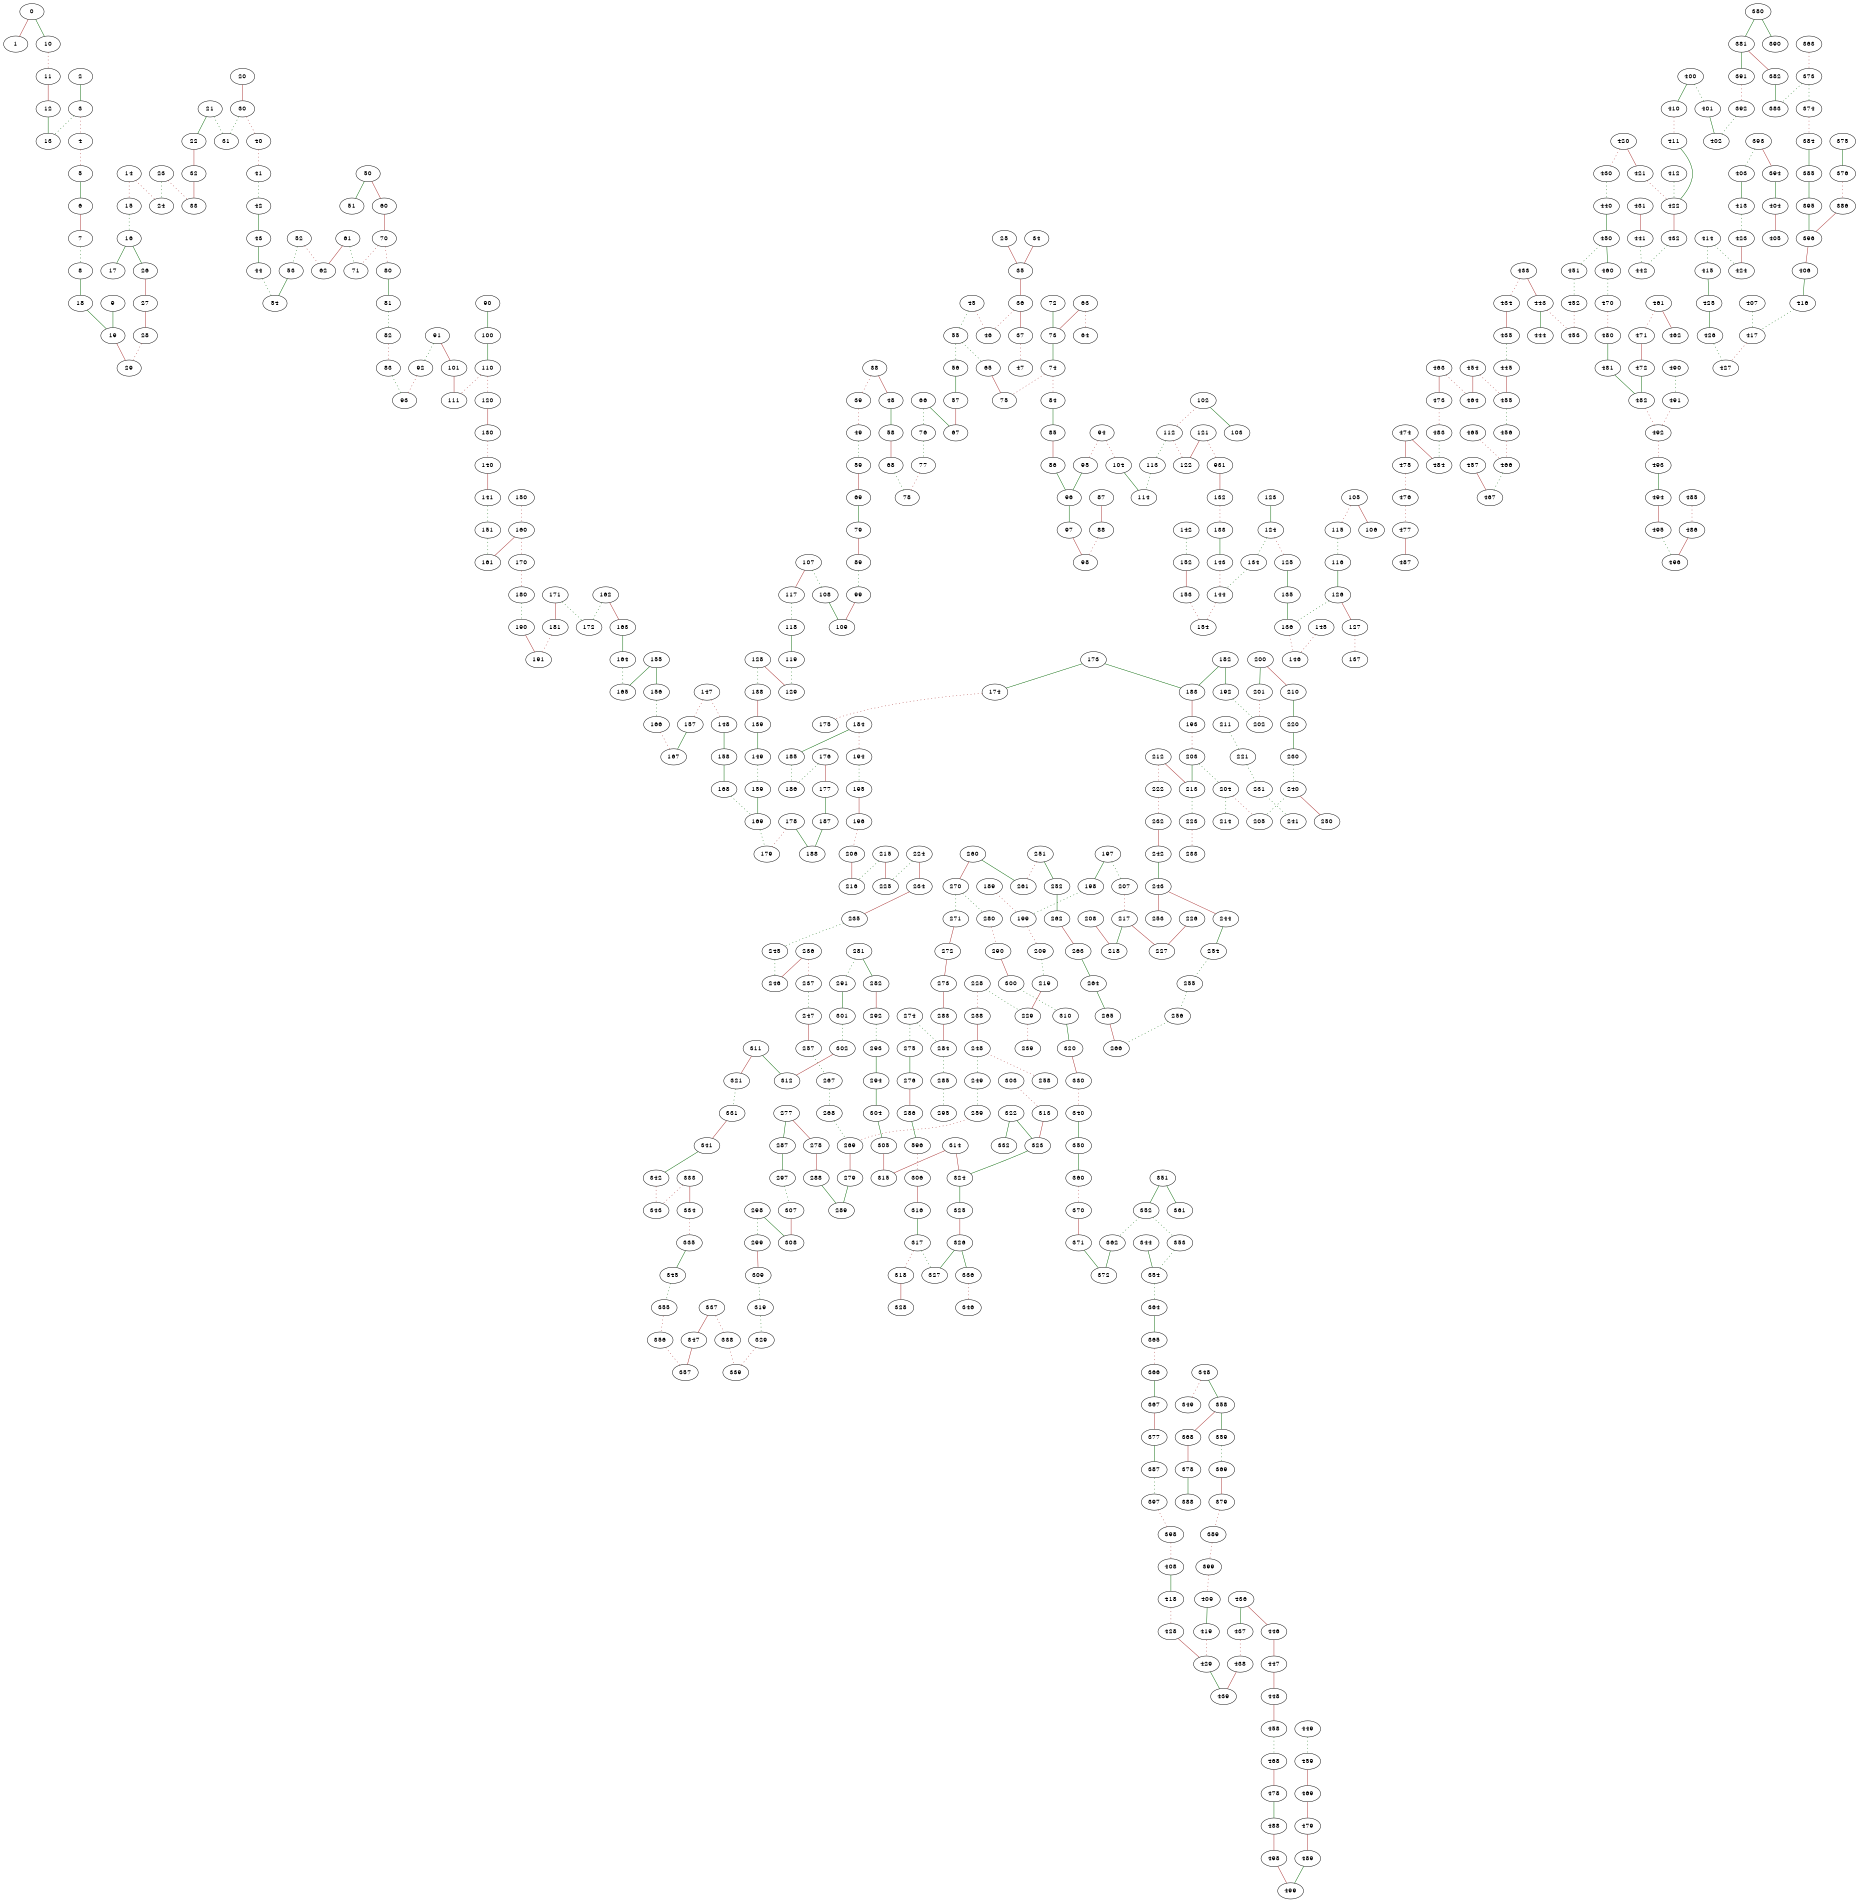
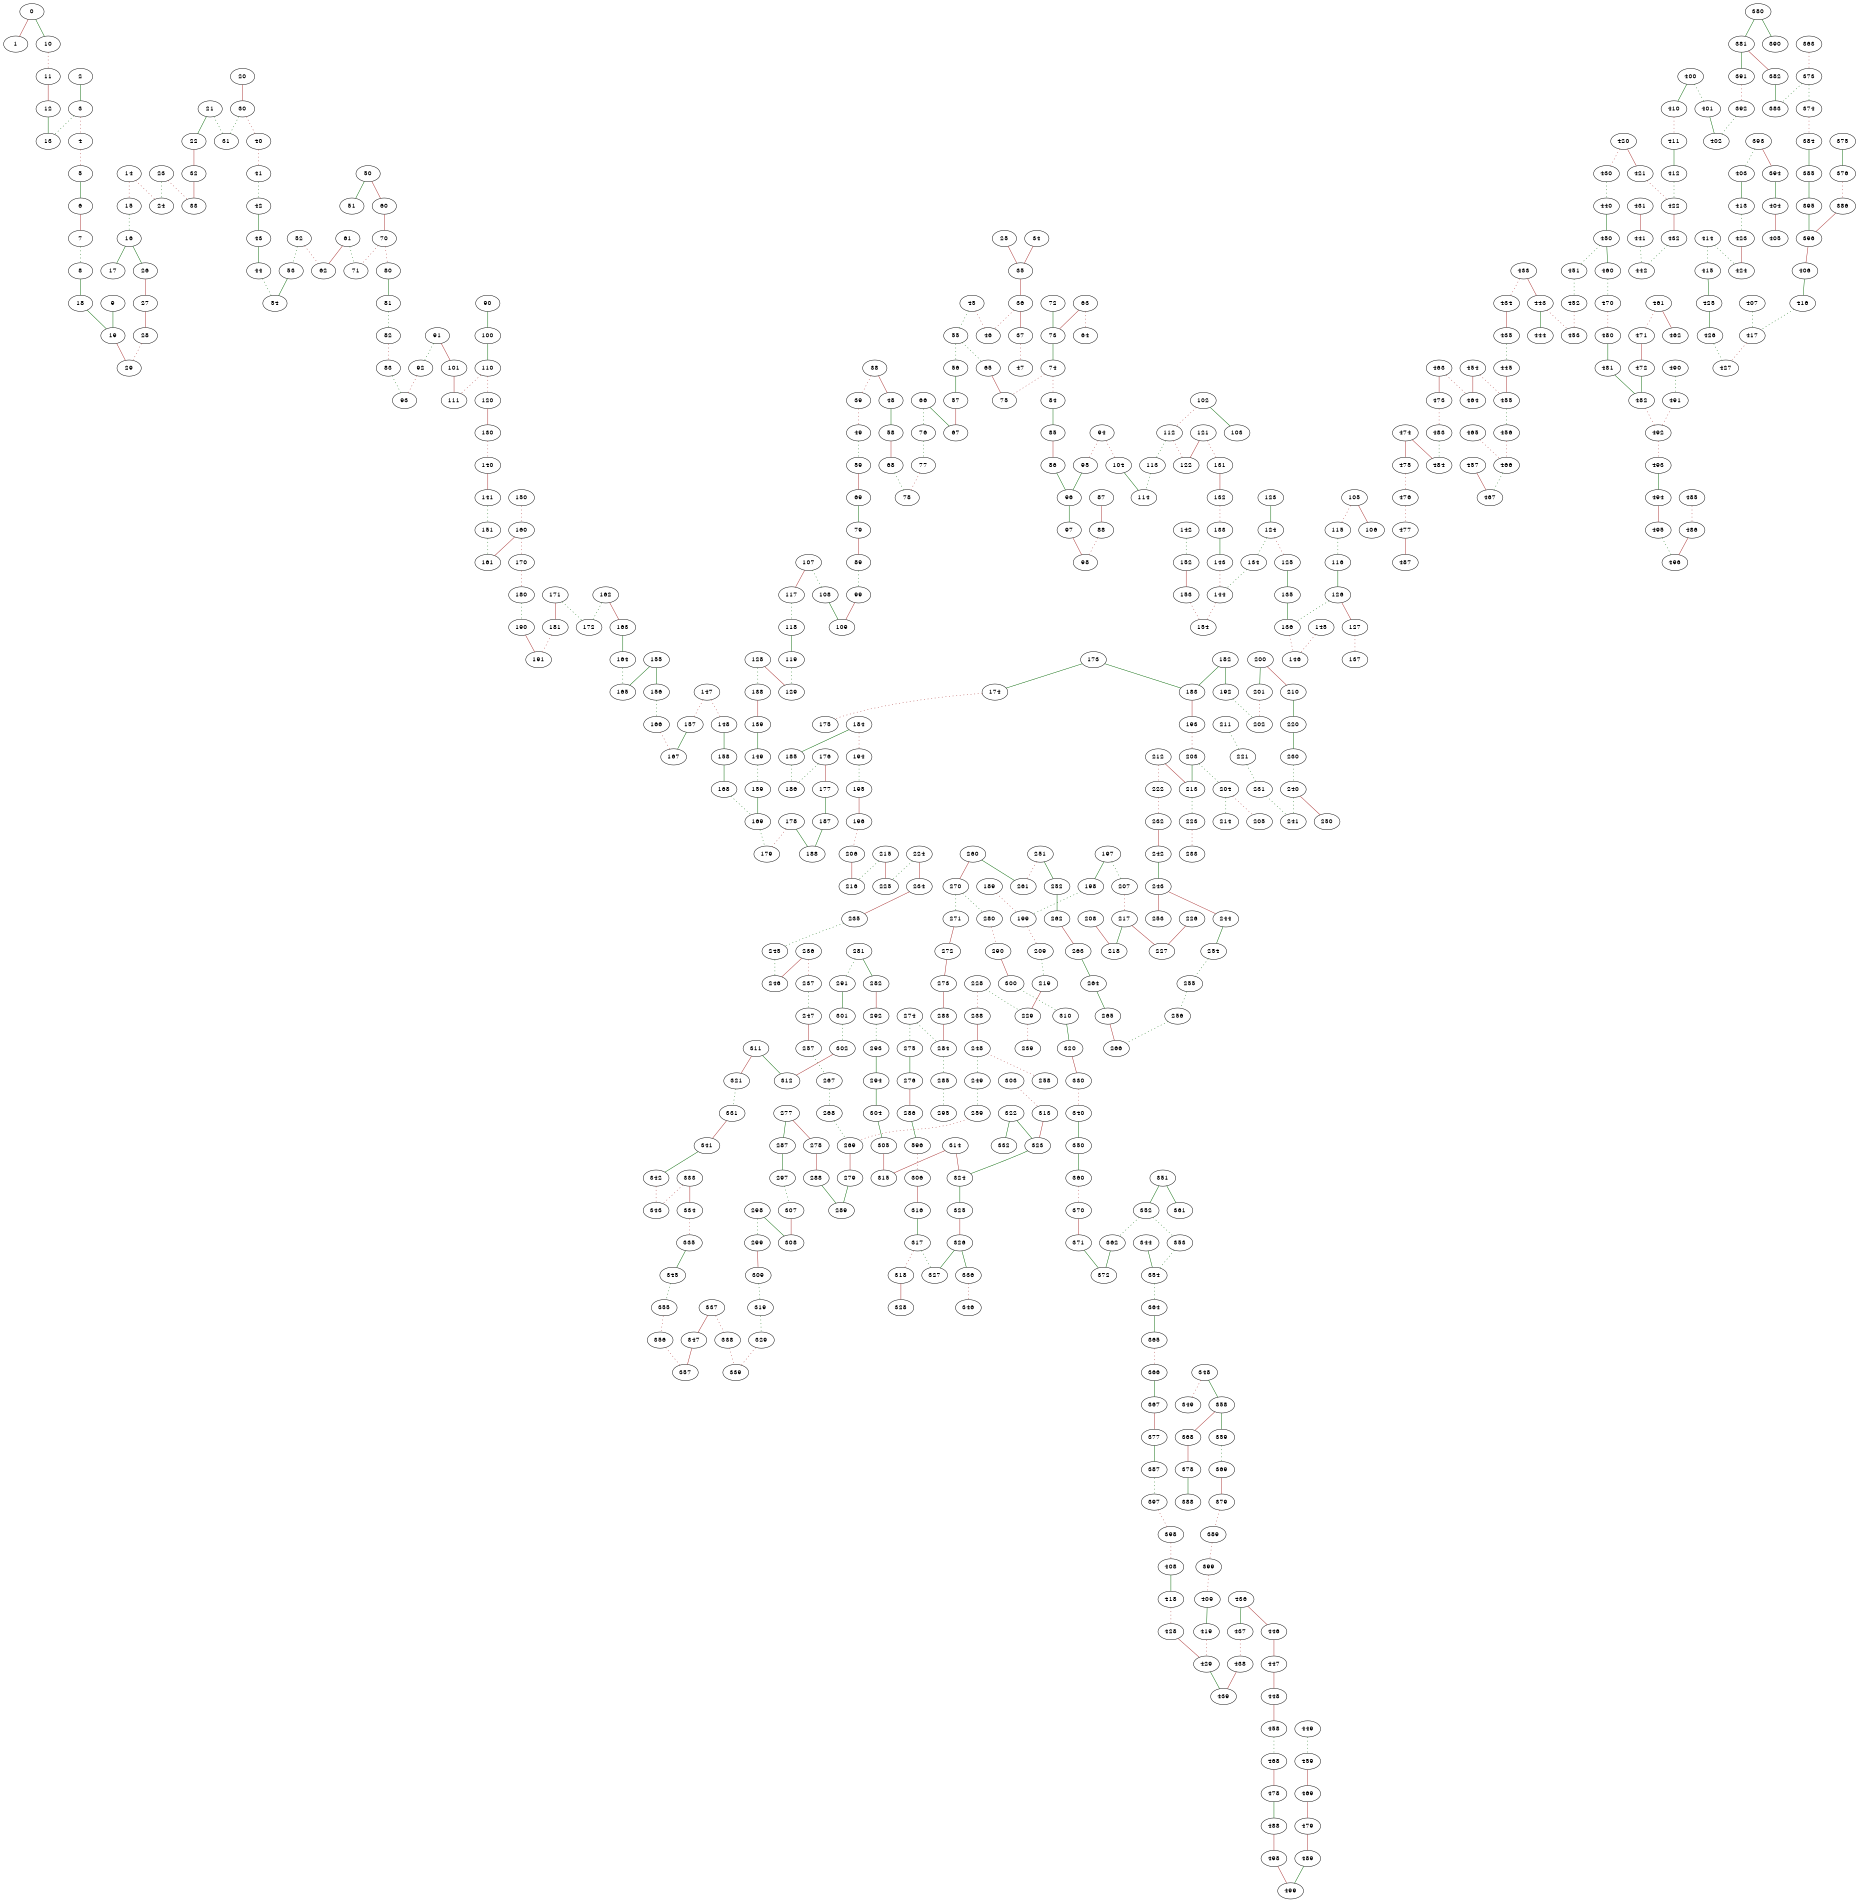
(1693, 174) -> (1674, 158)
(1220, 465) -> (1220, 465)
(1274, 807) -> (1293, 806)
